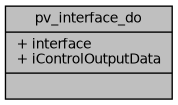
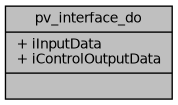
(54, 44) -> (59, 44)
